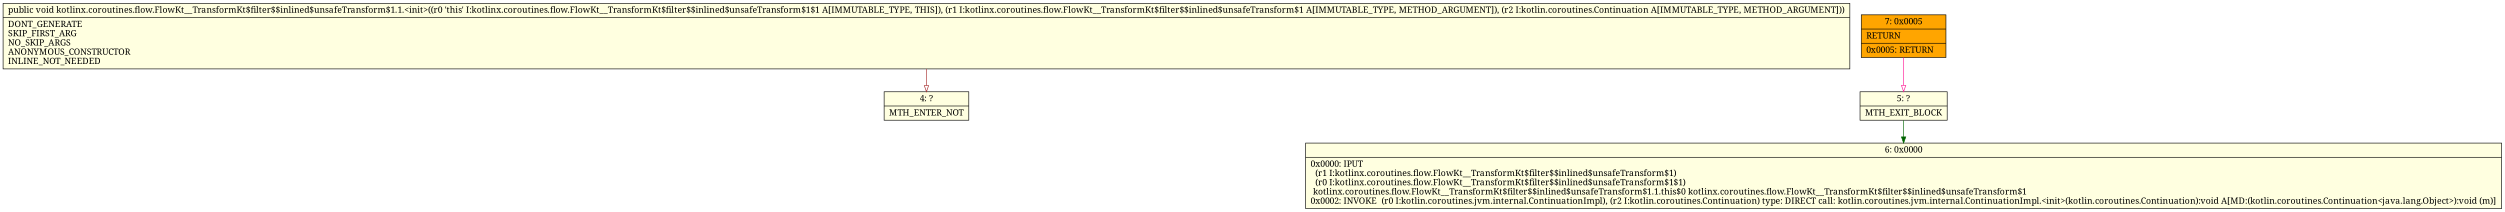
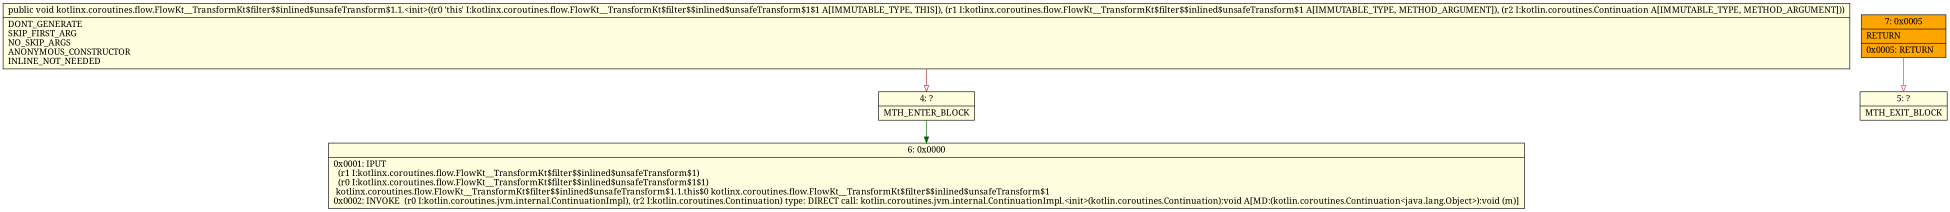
(926, 113) -> (926, 113)
(1904, 129) -> (926, 129)
(1339, 164) -> (362, 164)
